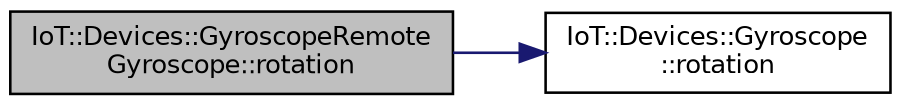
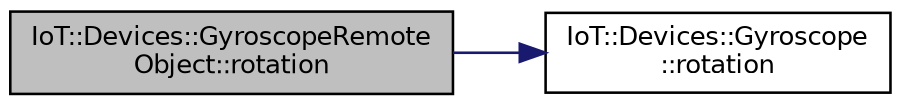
(232, 53) -> (232, 53)
